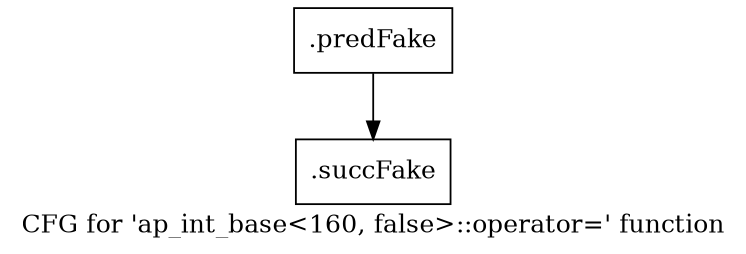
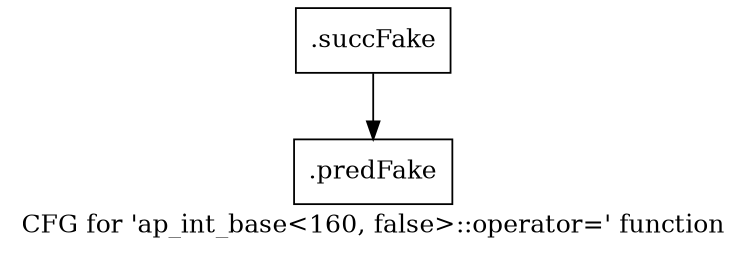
(373, 97) -> (373, 97)
